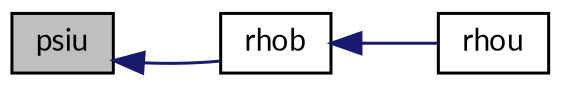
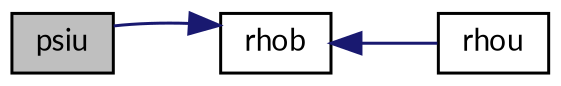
(182, 63) -> (151, 23)
